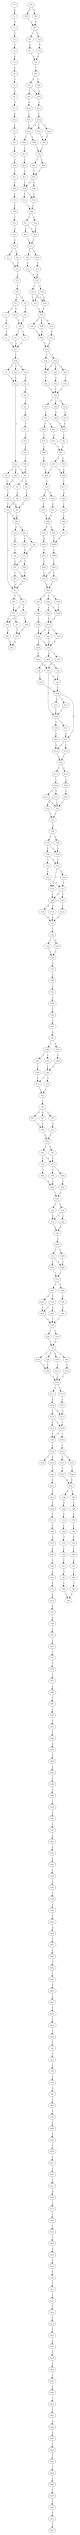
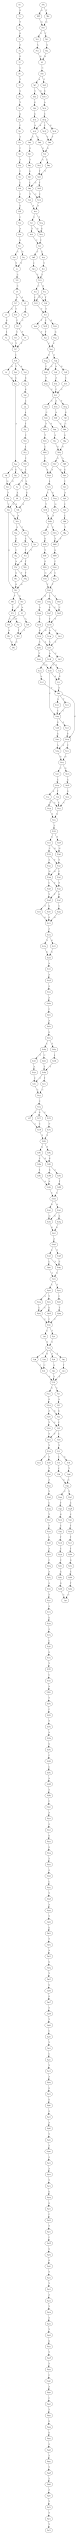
(55, 877) -> (54, 871)
